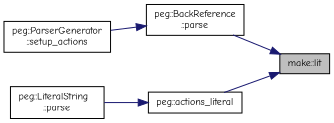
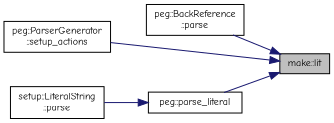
(123, 29) -> (190, 51)
(57, 103) -> (57, 103)
(195, 103) -> (195, 103)
